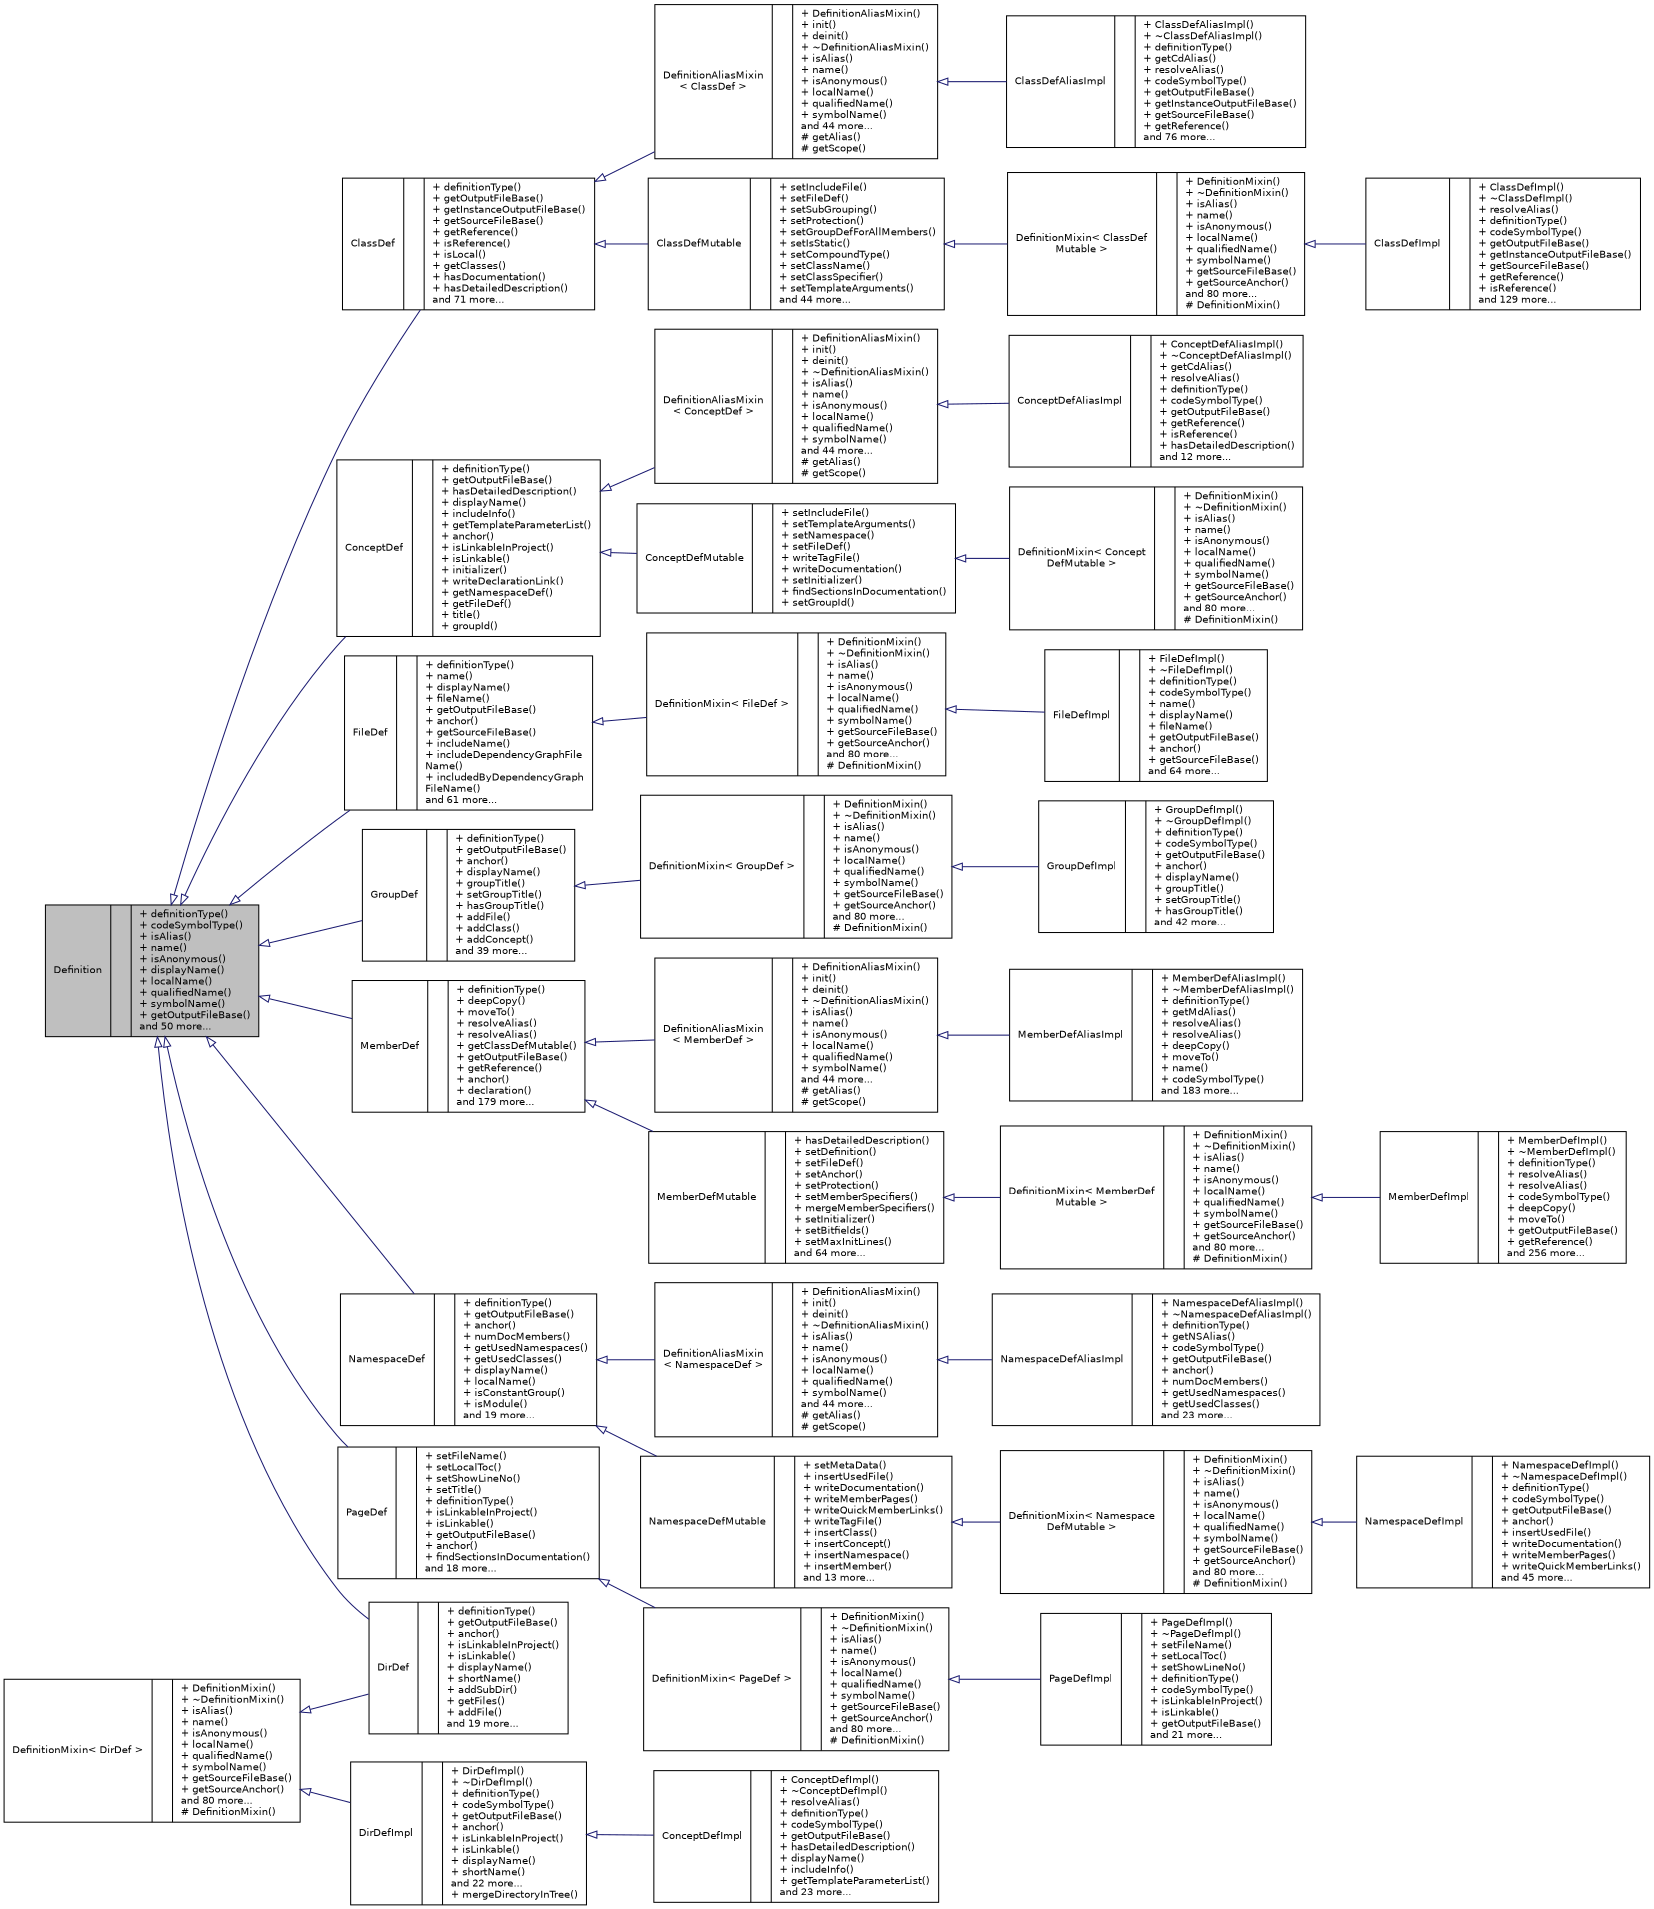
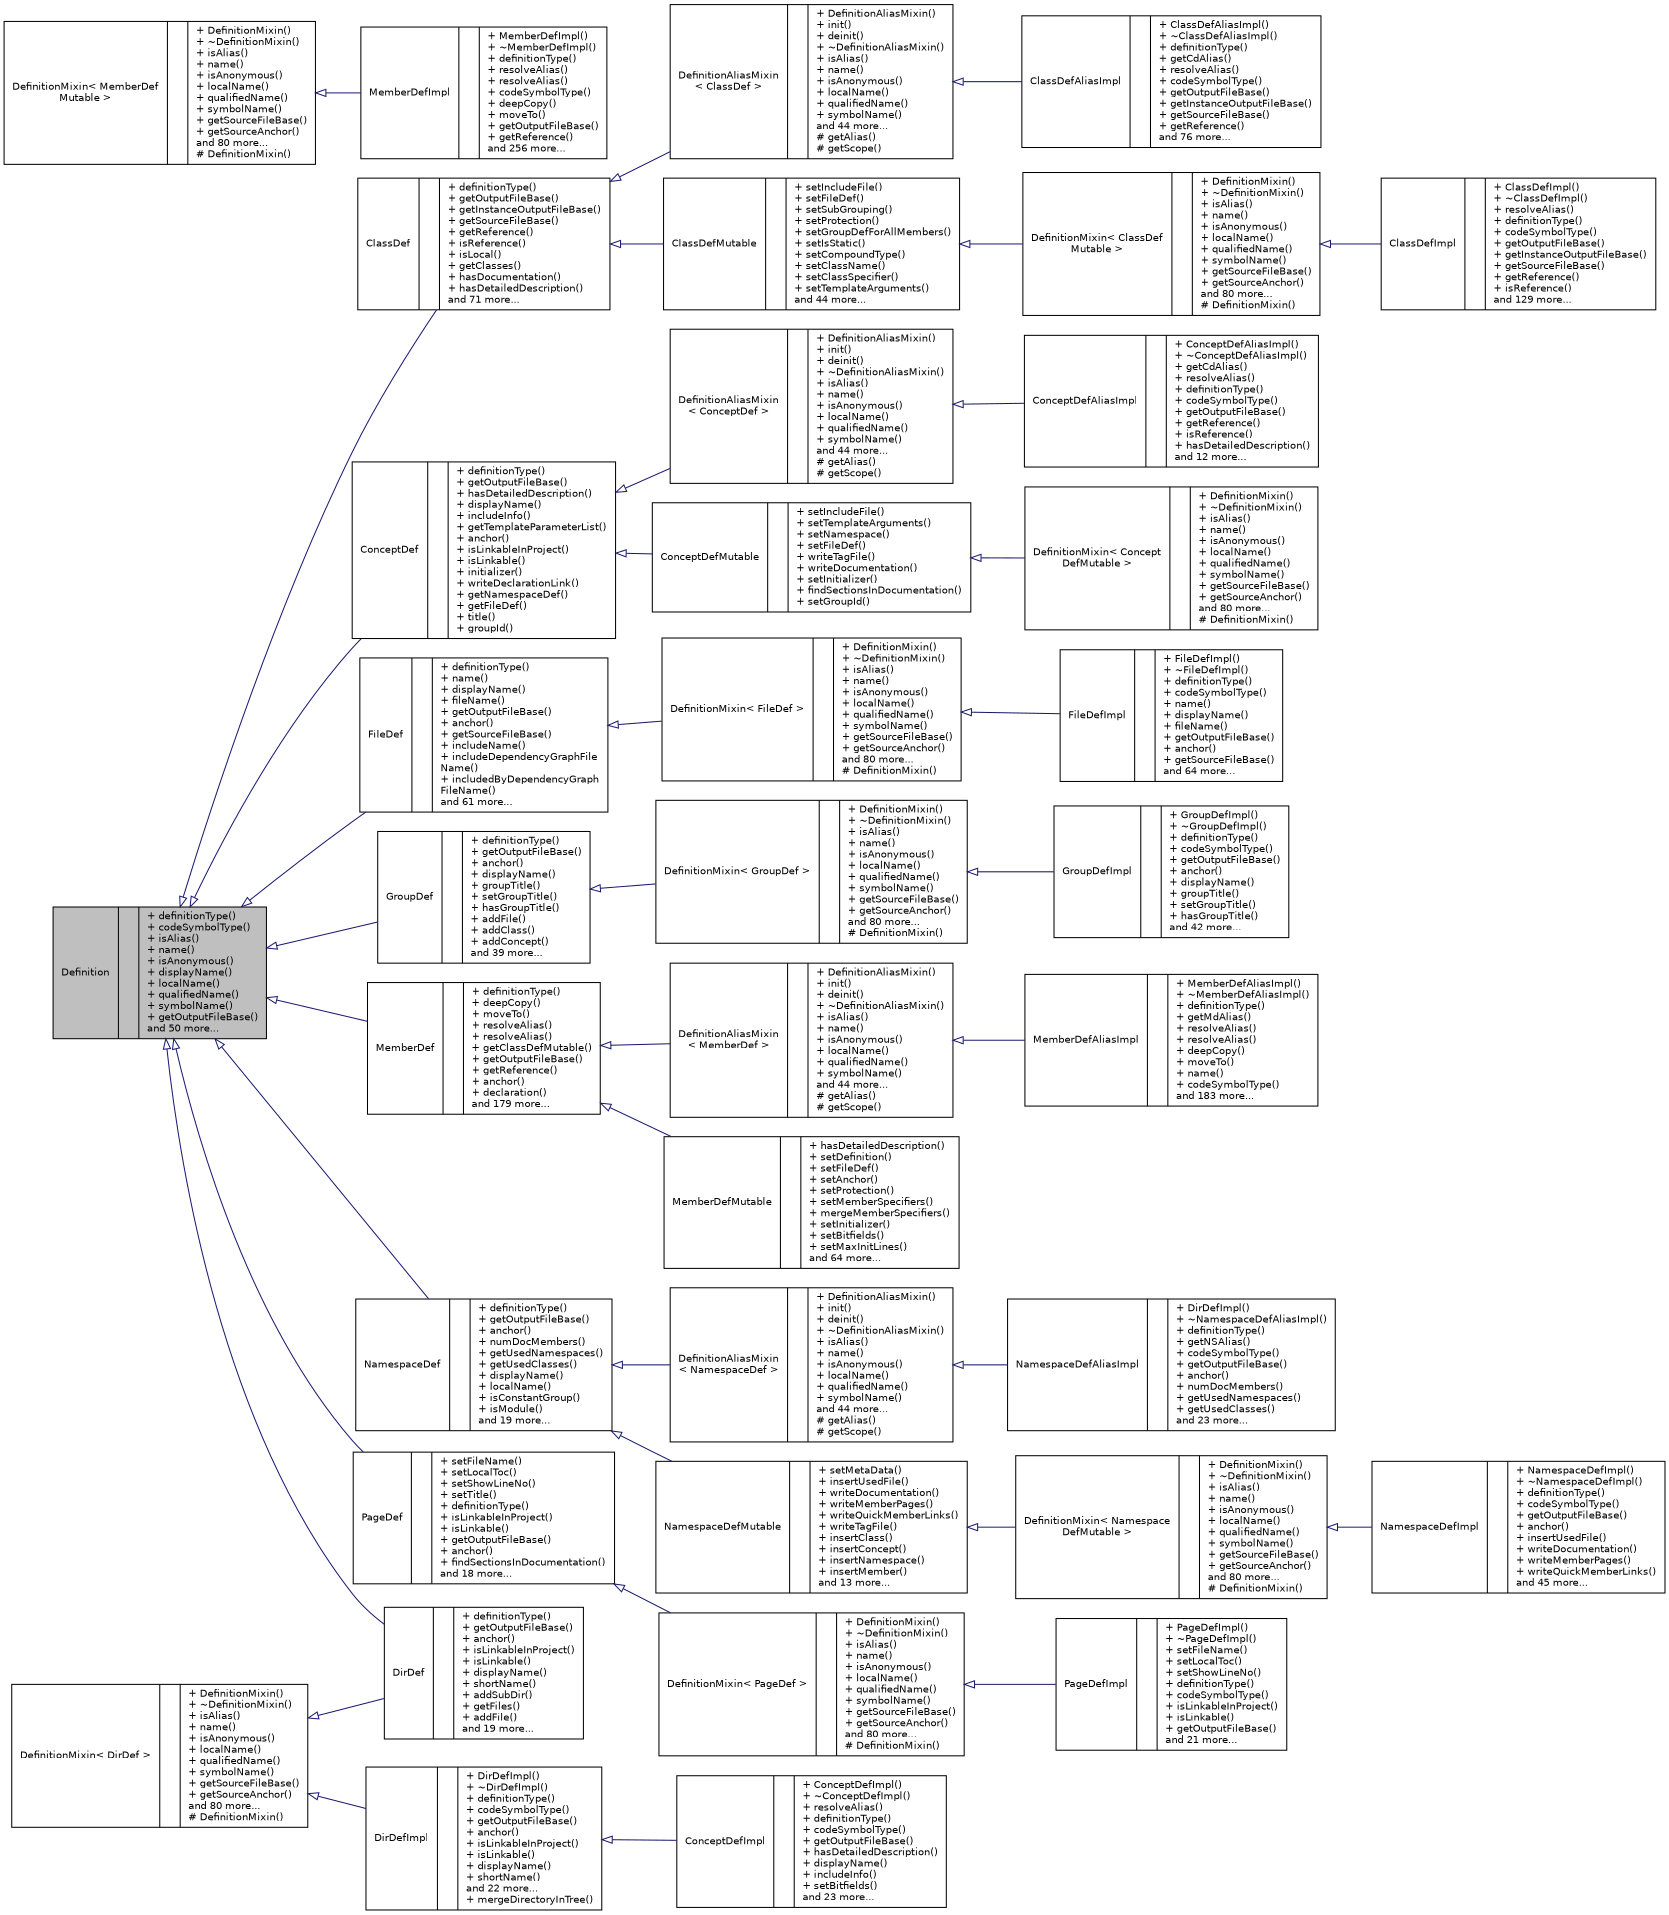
(977, 1197) -> none
(1232, 1303) -> (1213, 1308)
(855, 1881) -> (840, 1886)
